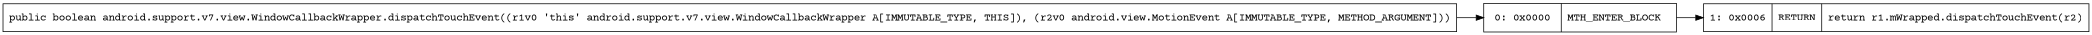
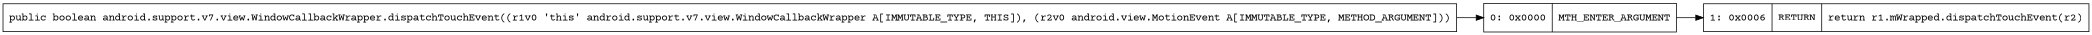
(1614, 17) -> (1614, 17)
